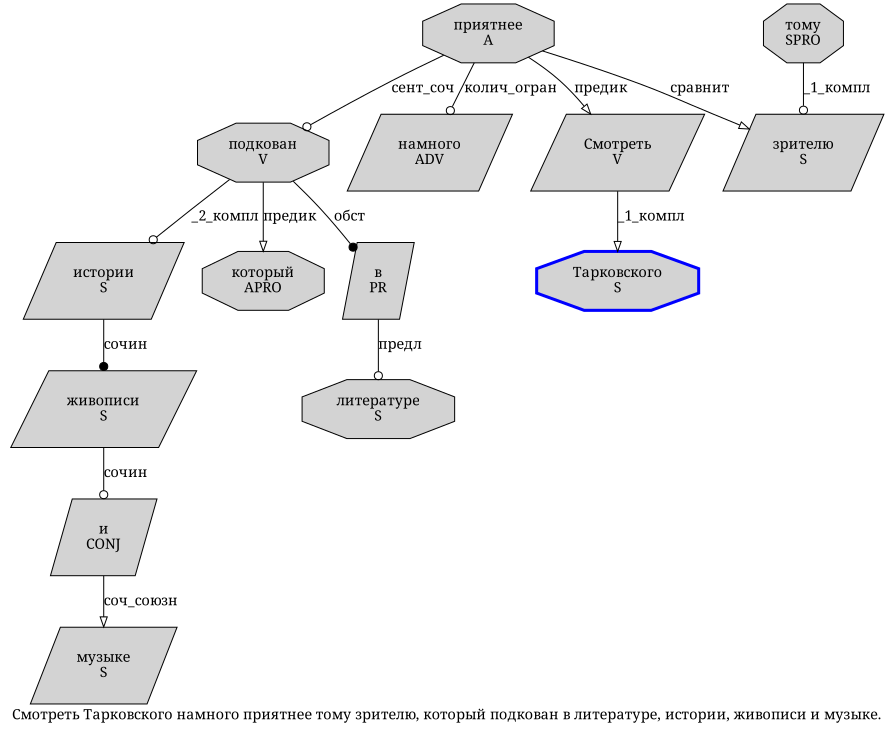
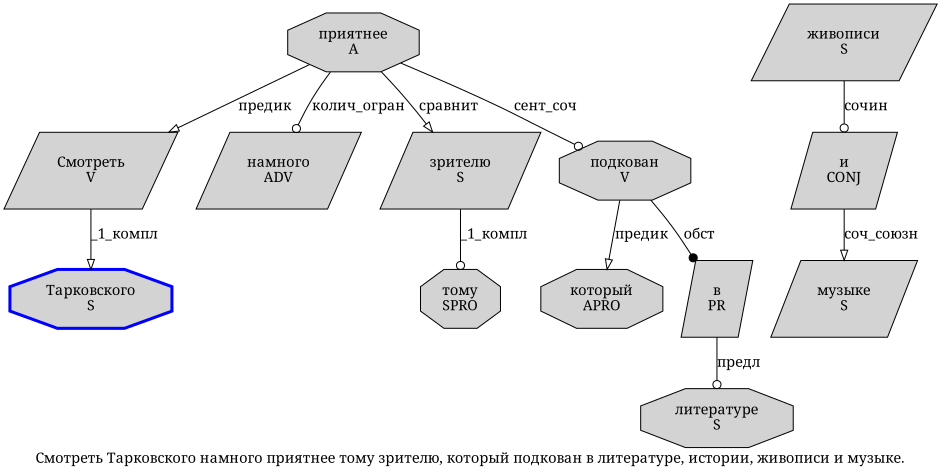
(803, 84) -> (460, 235)
(104, 281) -> none
